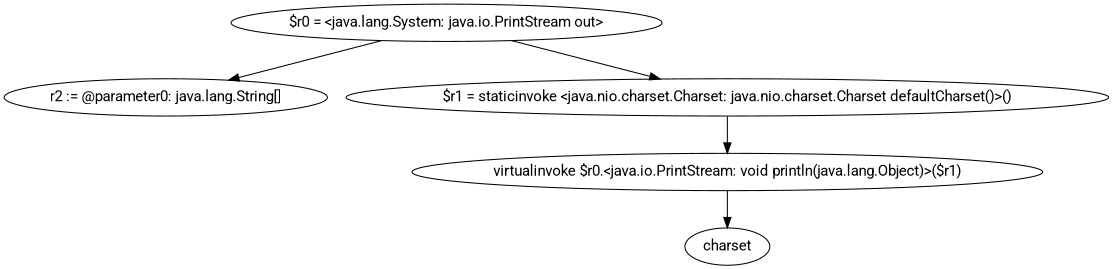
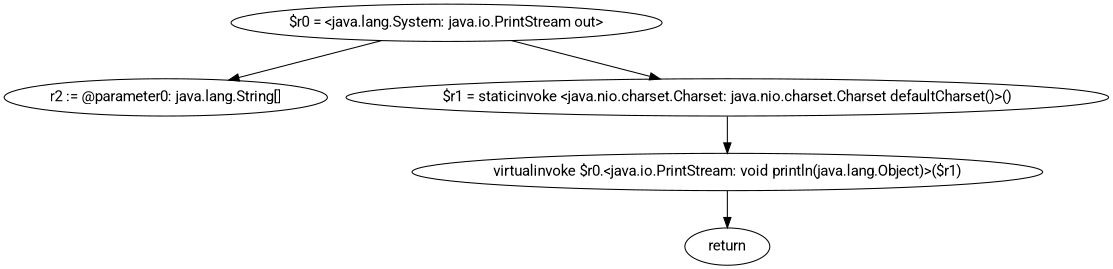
(727, 247) -> (727, 247)
